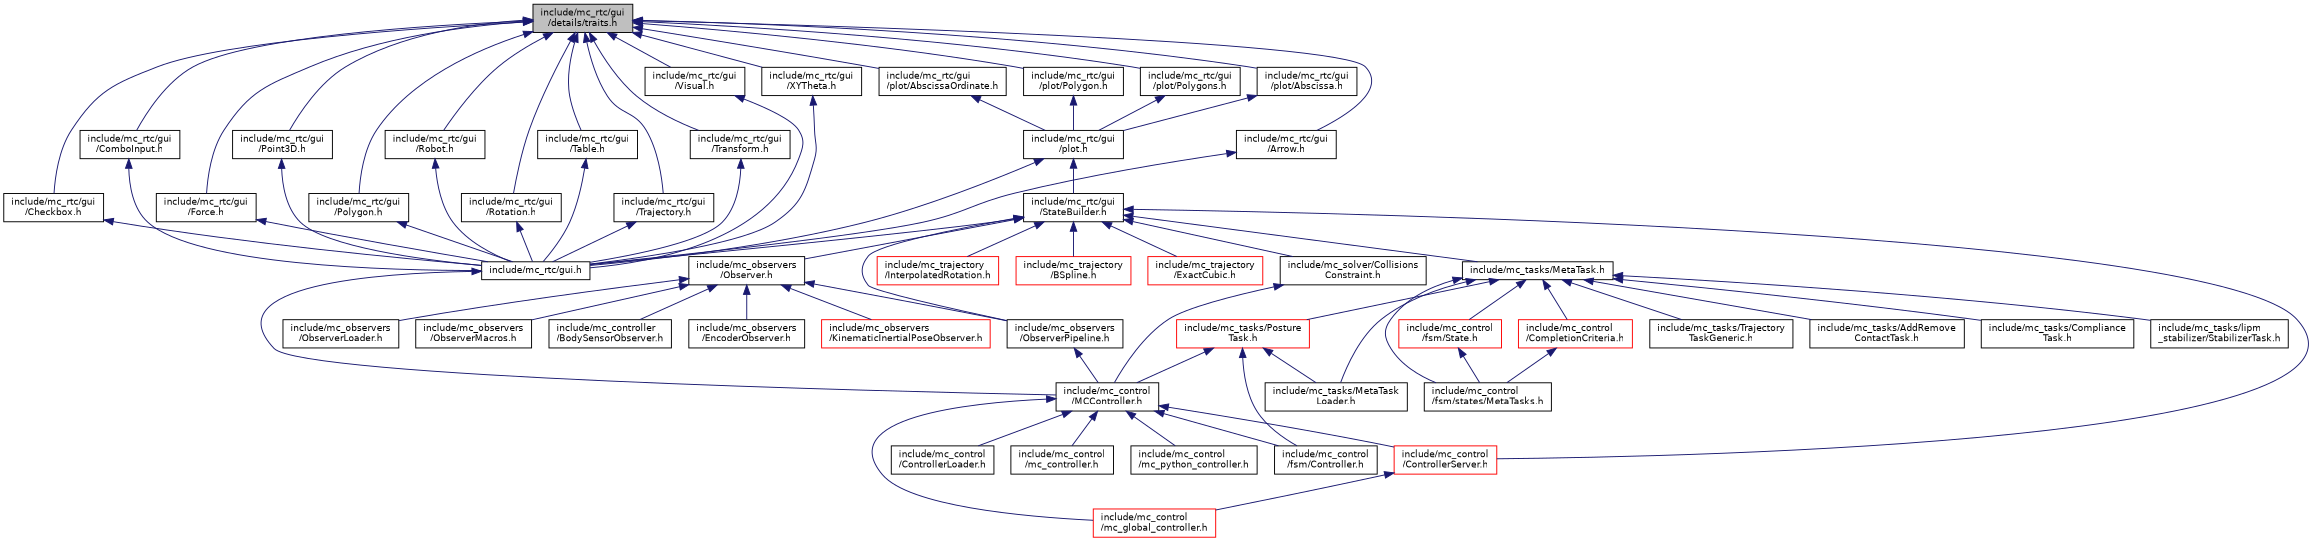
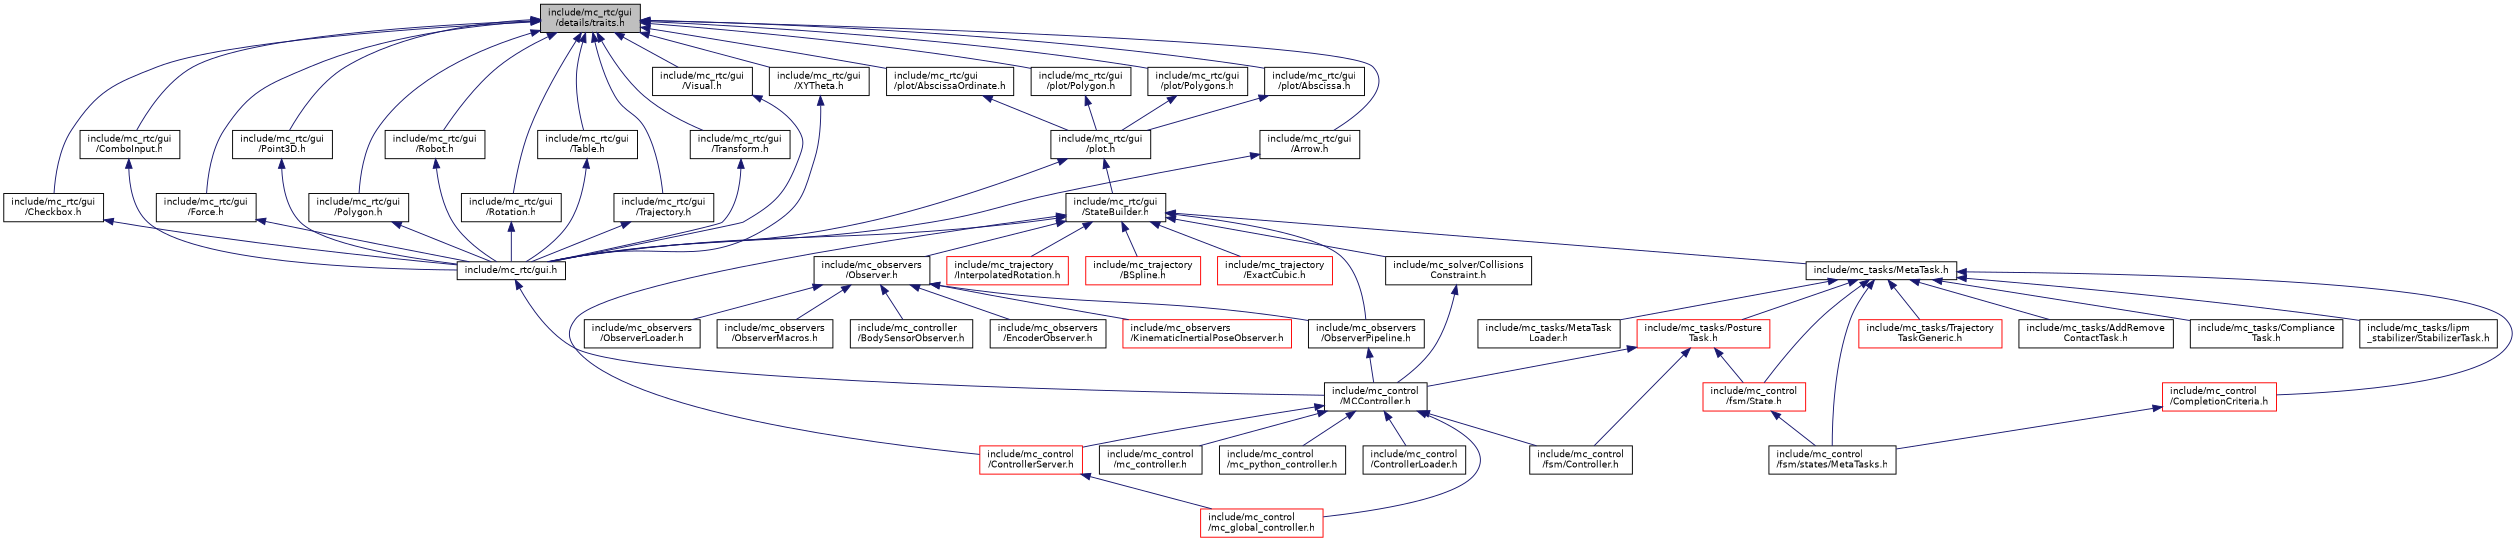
(1721, 334) -> (1930, 334)
(1294, 368) -> (1732, 369)
